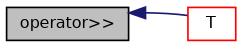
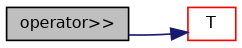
(167, 14) -> (150, 35)
